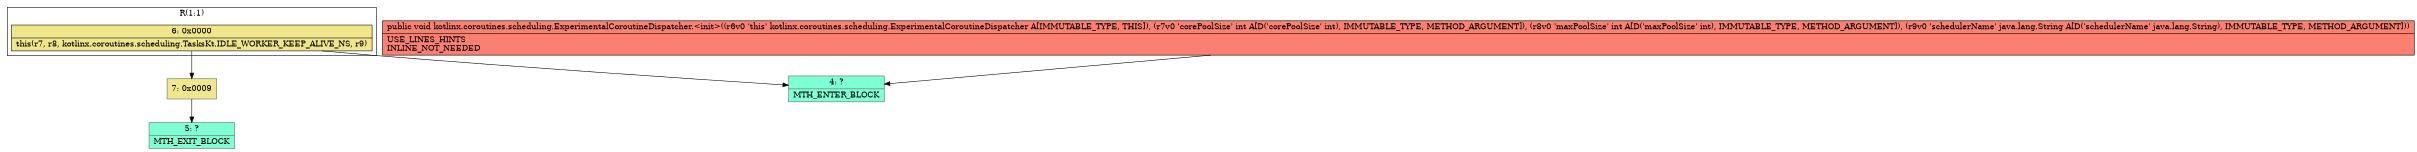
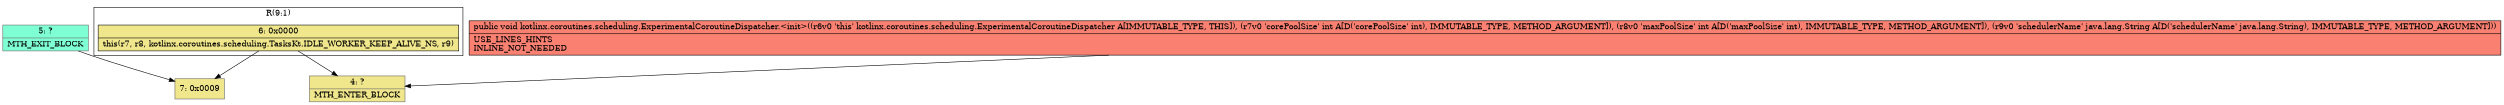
(192, 14) -> (278, 14)
(836, 89) -> (357, 89)
(192, 108) -> (124, 66)
